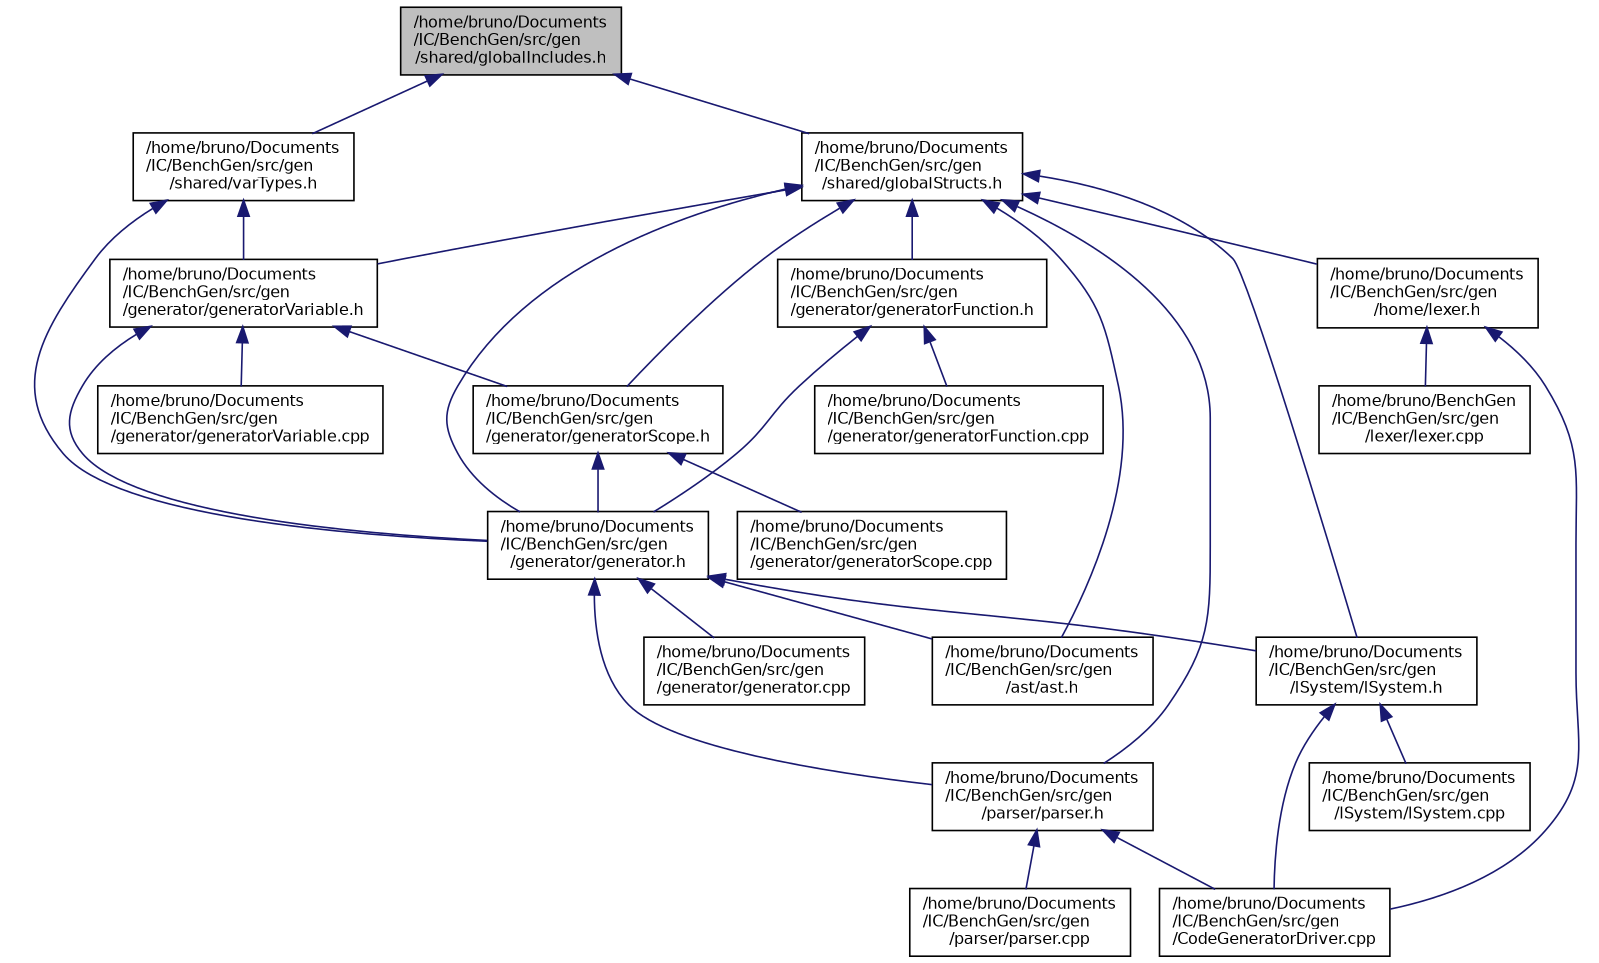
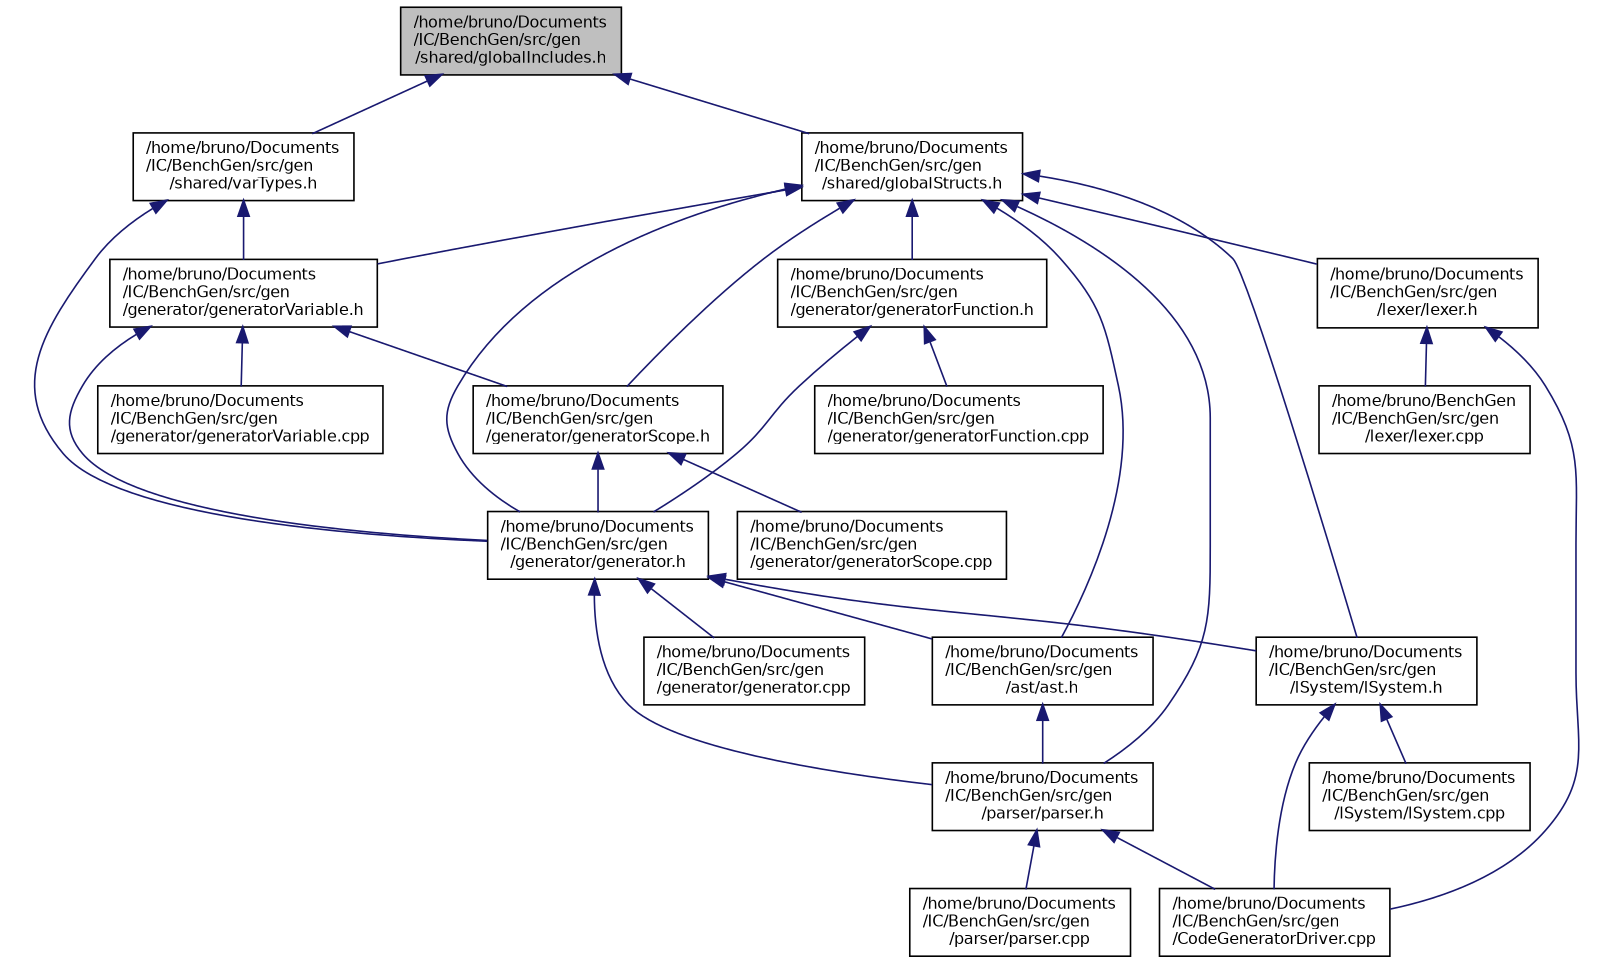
(1428, 293) -> (1428, 293)
none -> (1043, 742)
